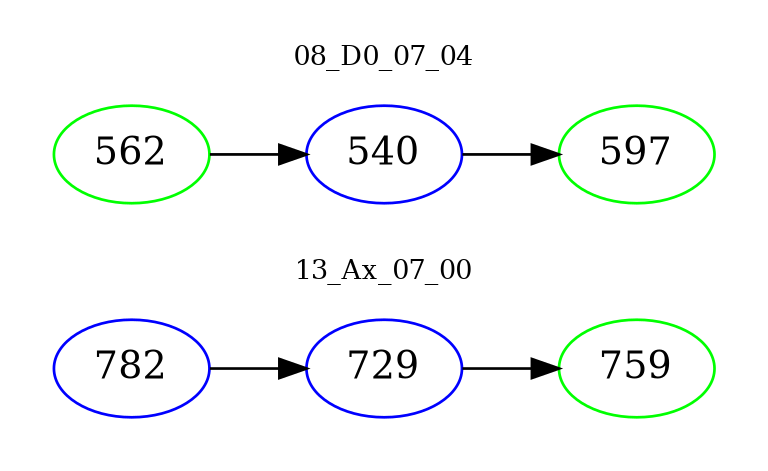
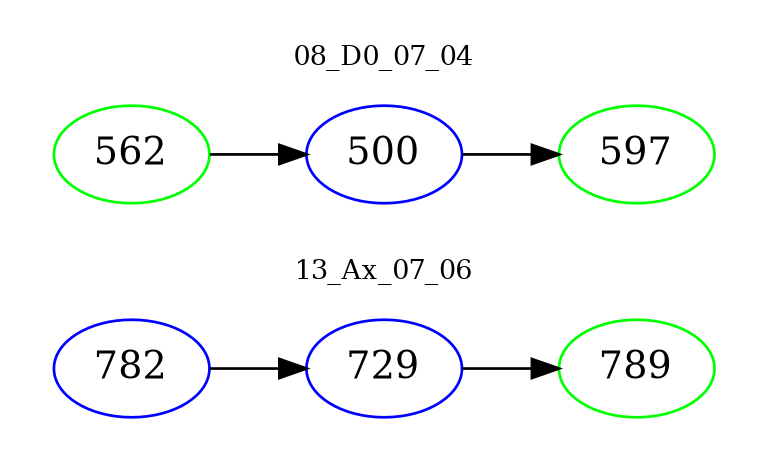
(384, 154) -> (384, 154)
(384, 272) -> (384, 272)
(637, 369) -> (637, 369)
